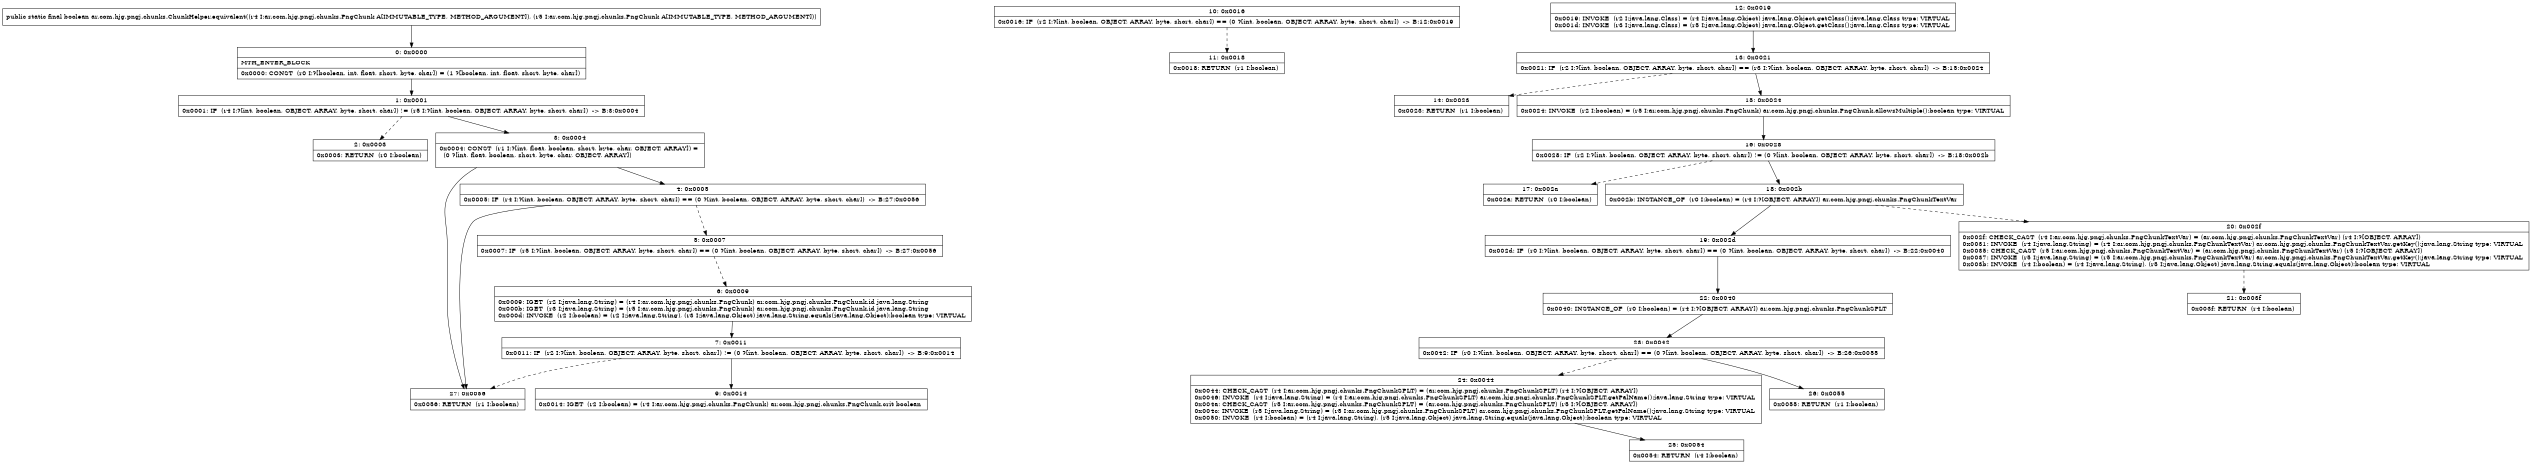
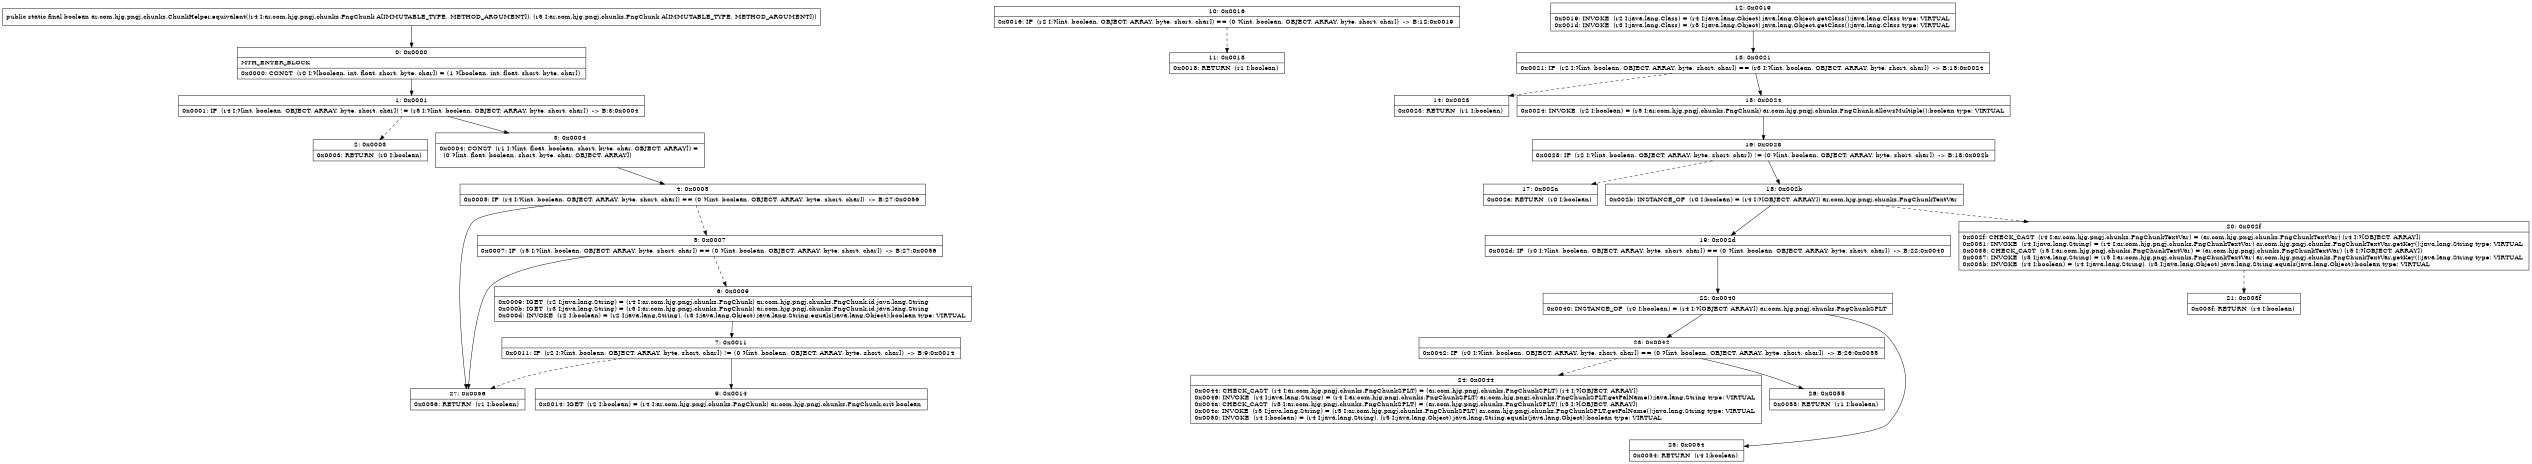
(447, 270) -> (492, 285)
(1608, 431) -> (1894, 415)
